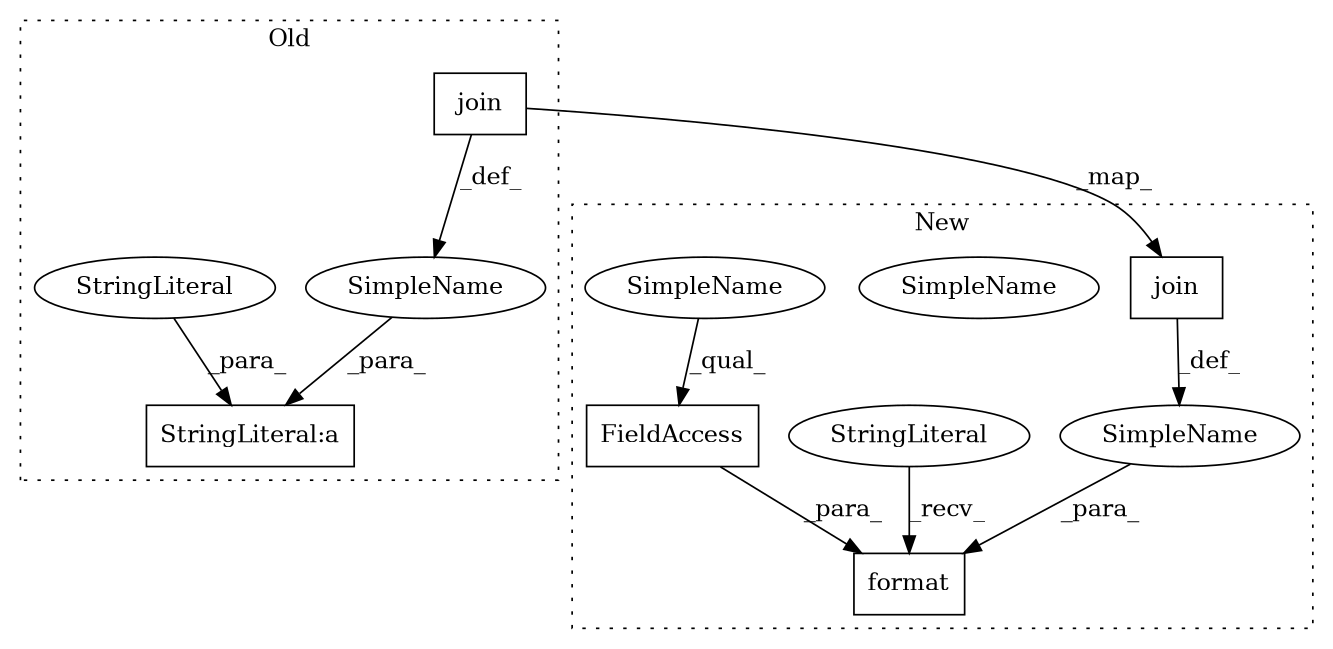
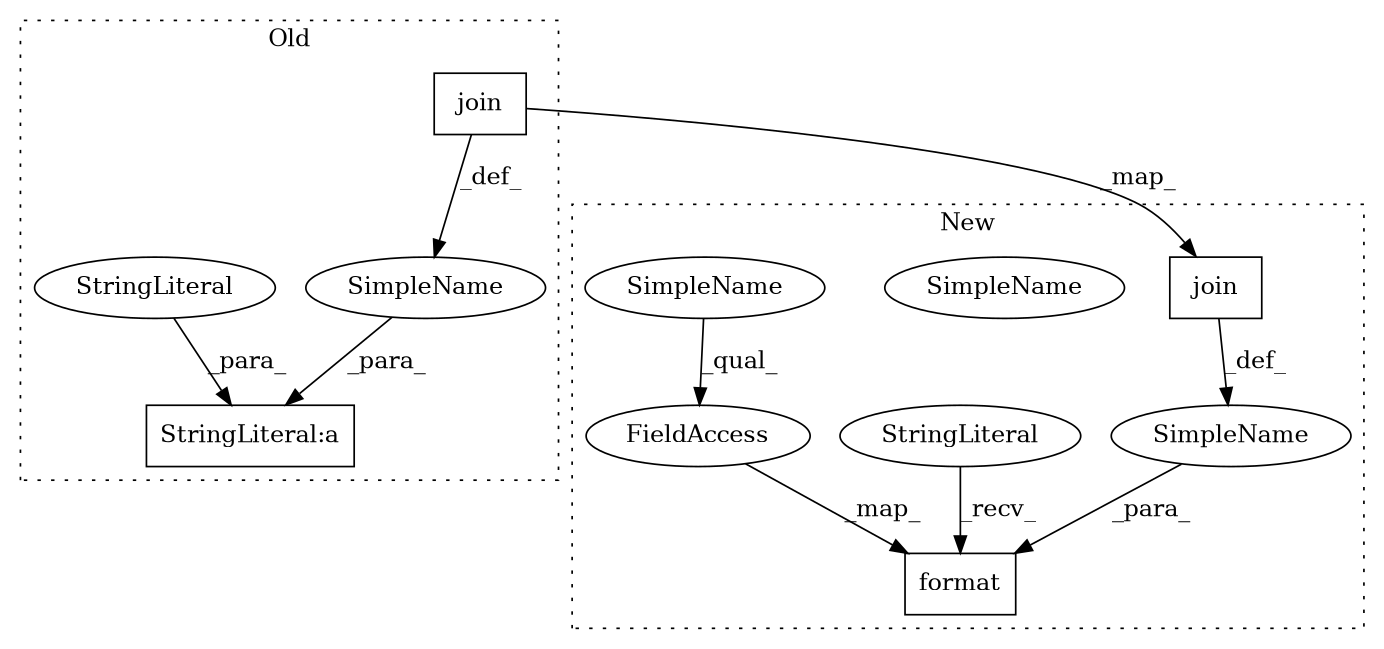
(673, 436) -> (698, 436)
(843, 510) -> (883, 510)
